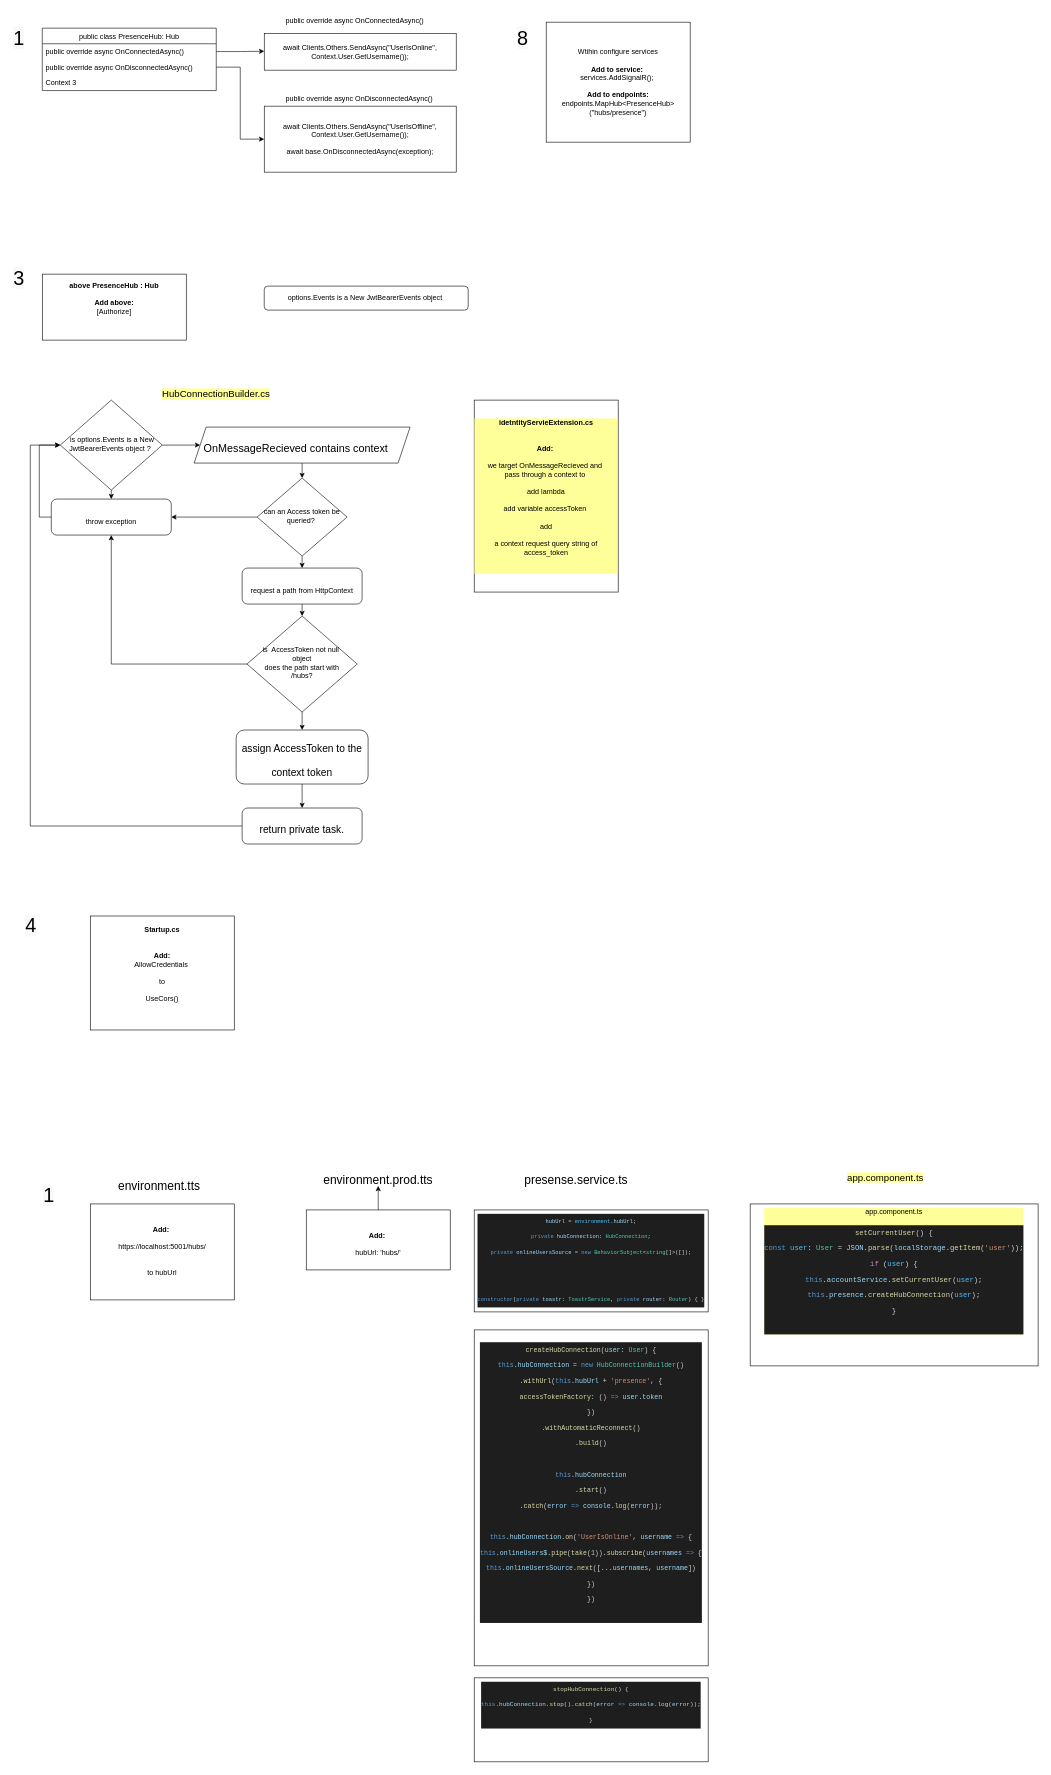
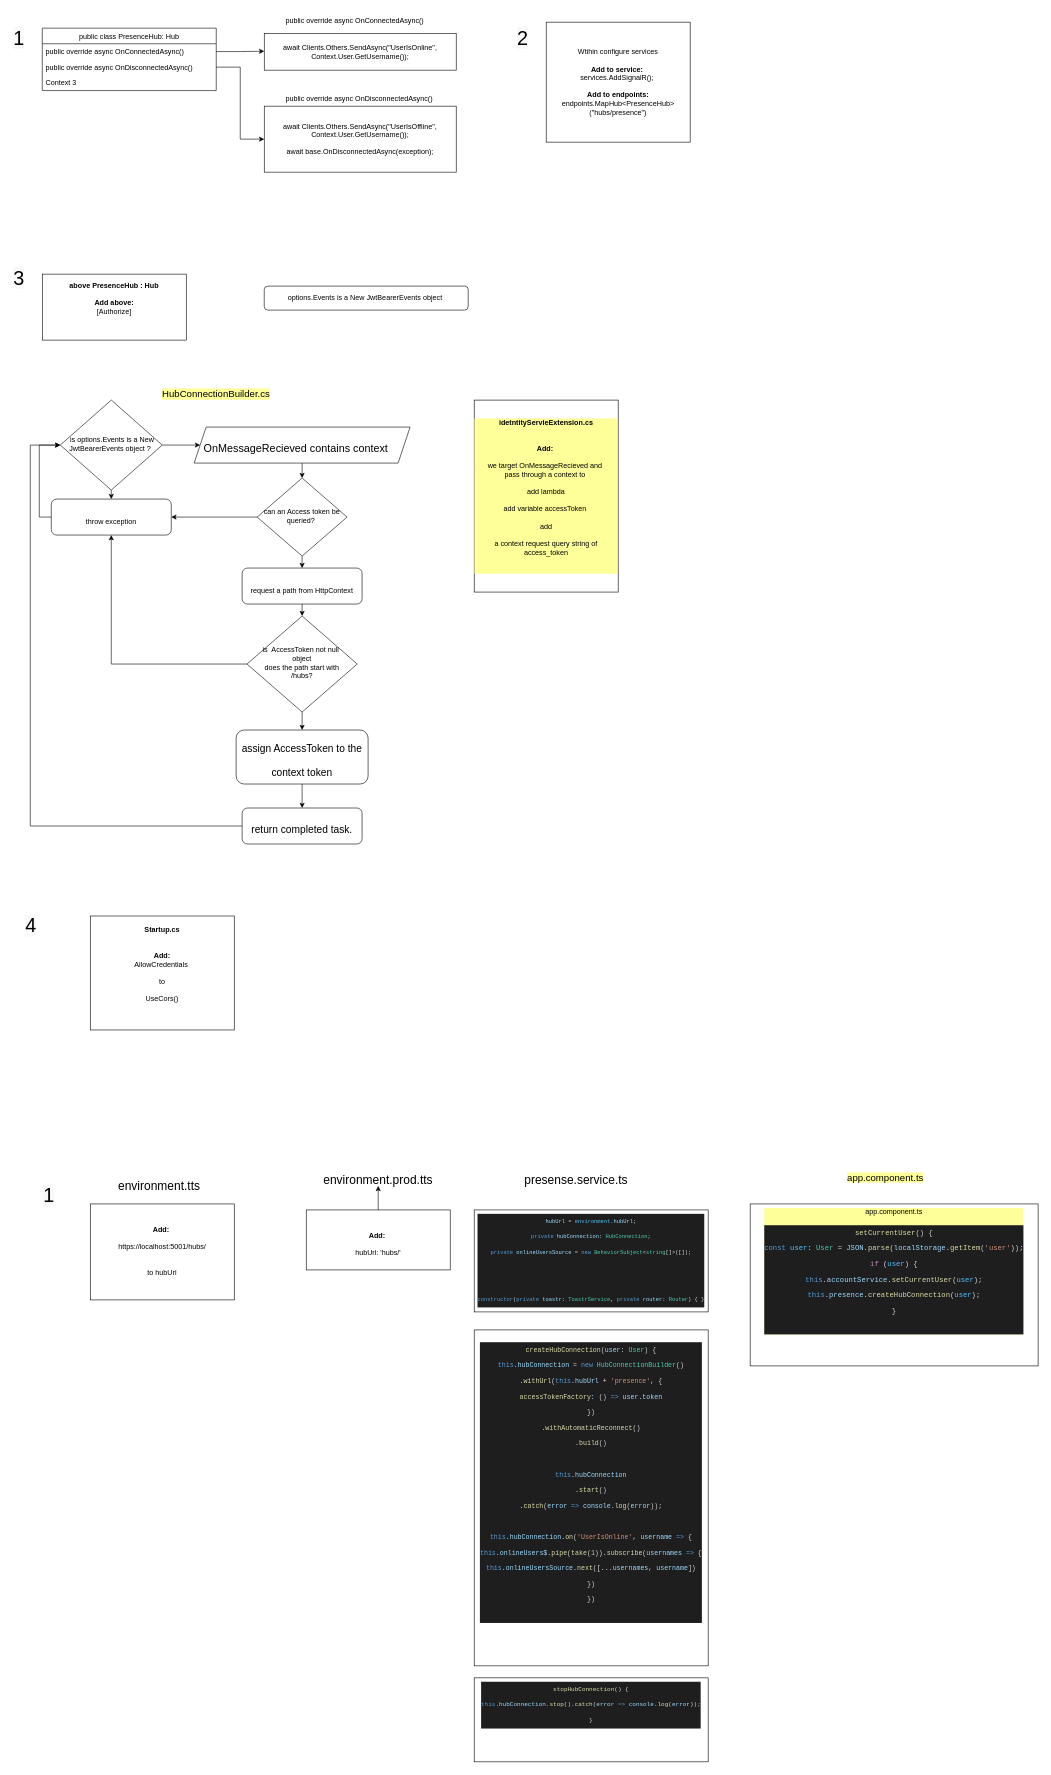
(523, 38) -> (523, 38)
(302, 826) -> (302, 826)
